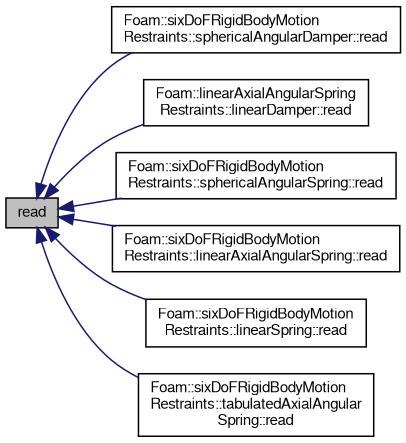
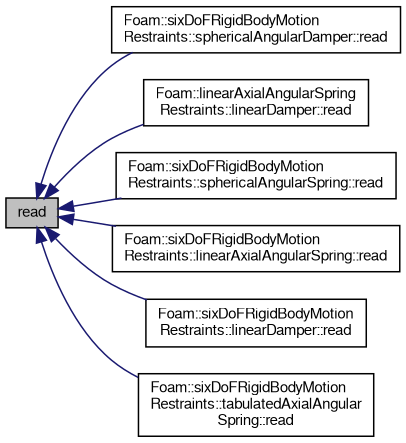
(256, 323) -> (256, 323)
